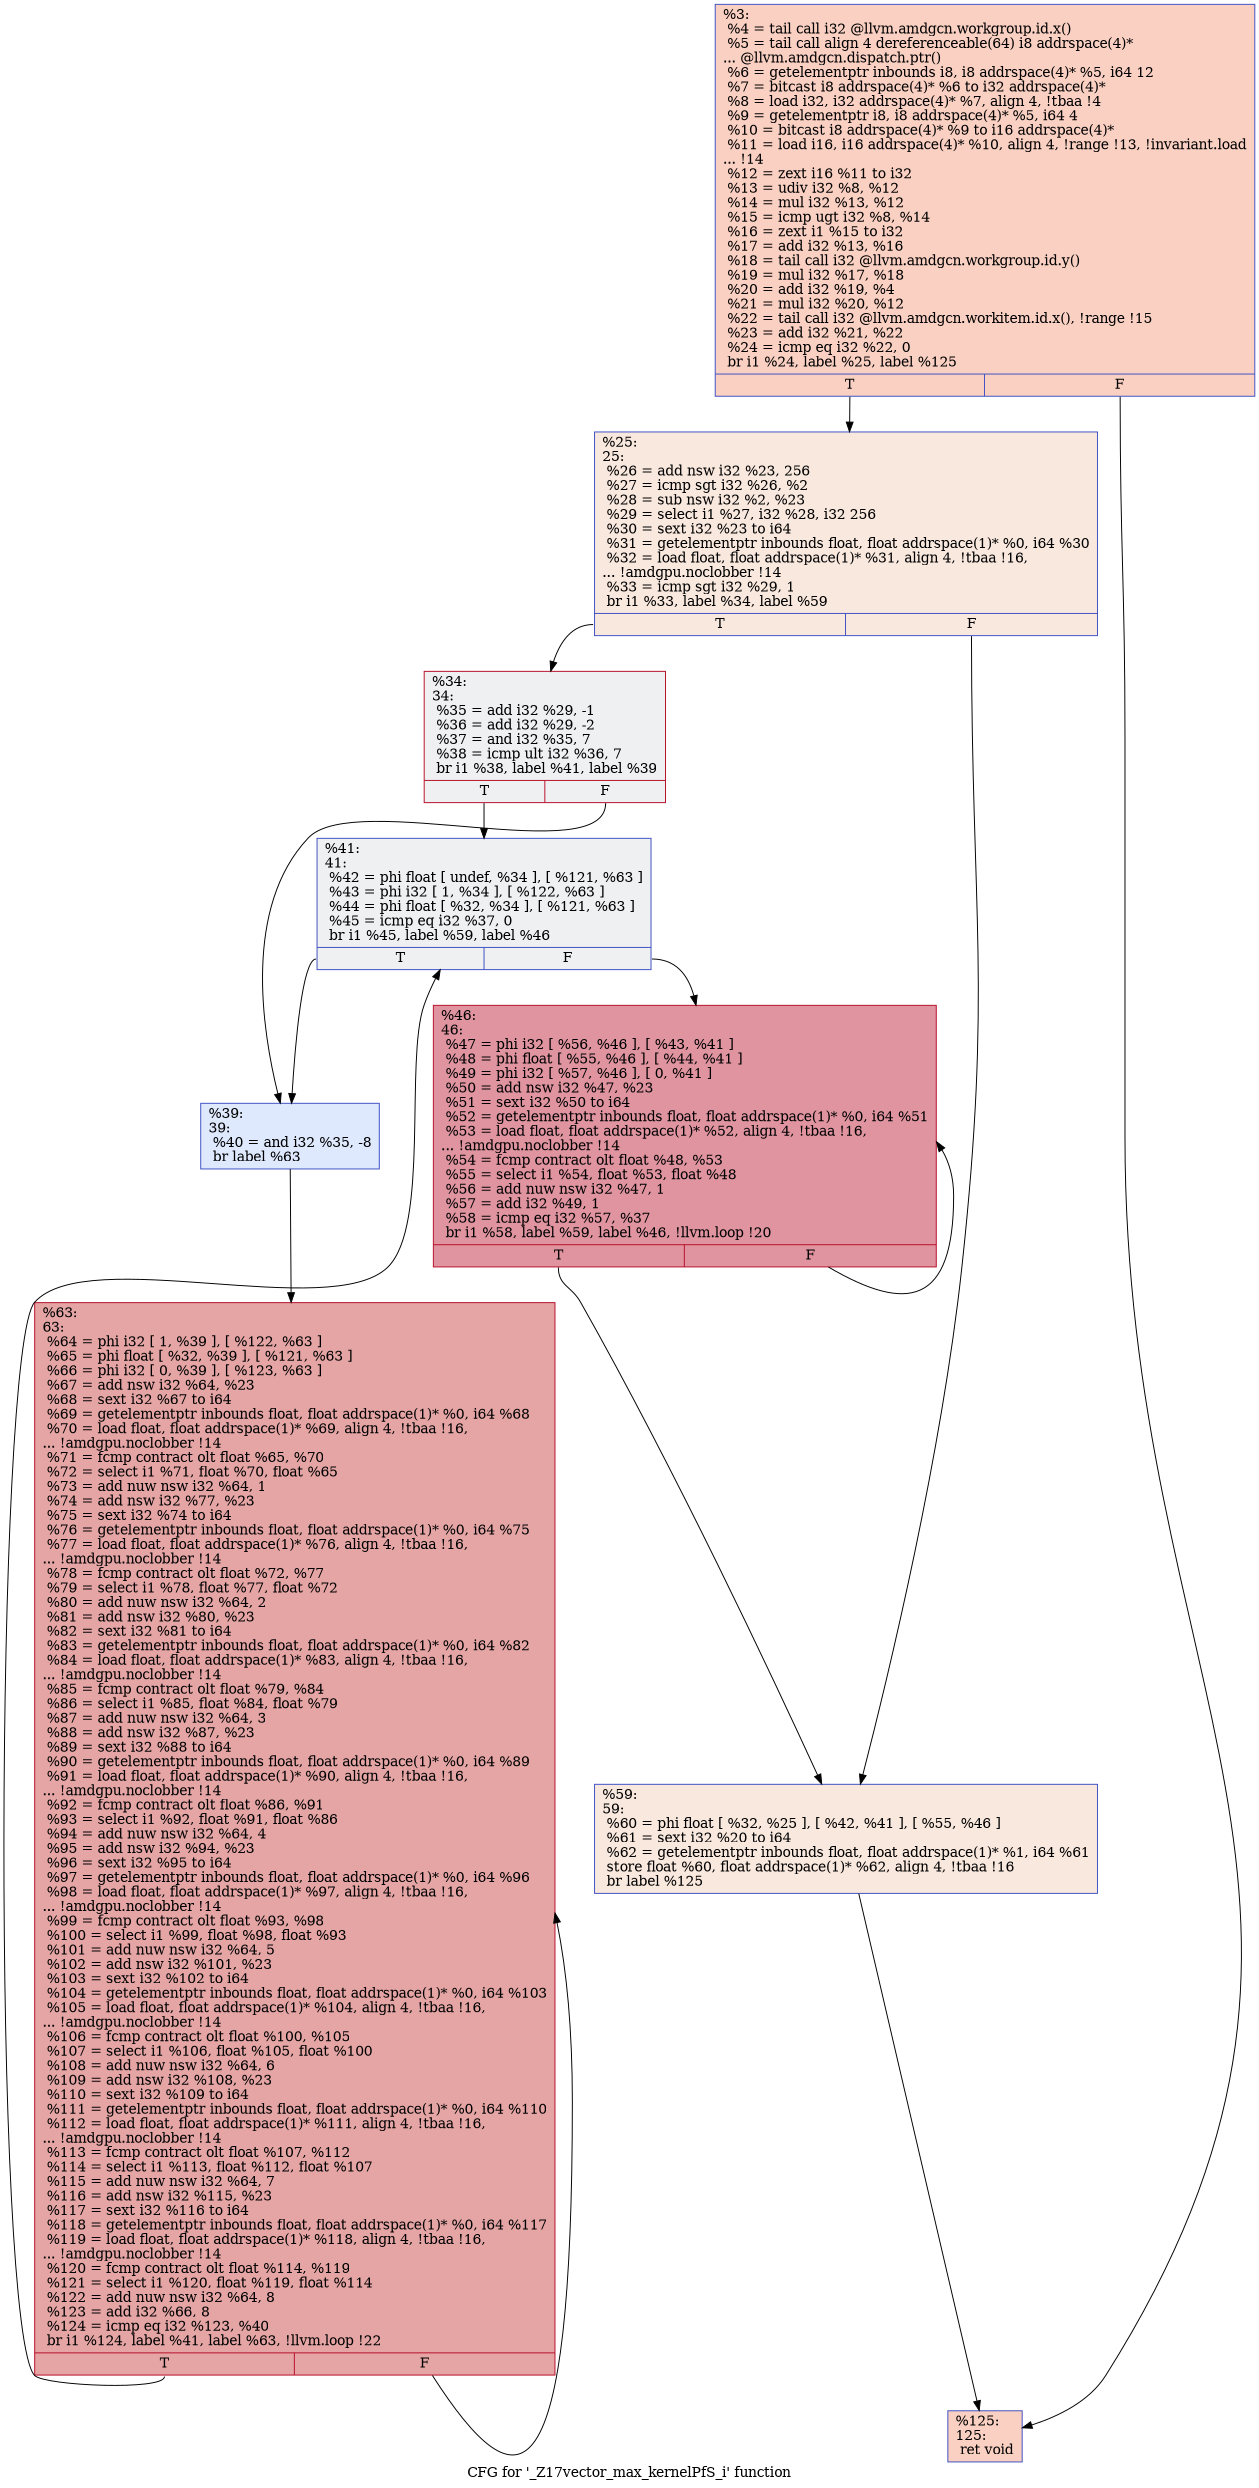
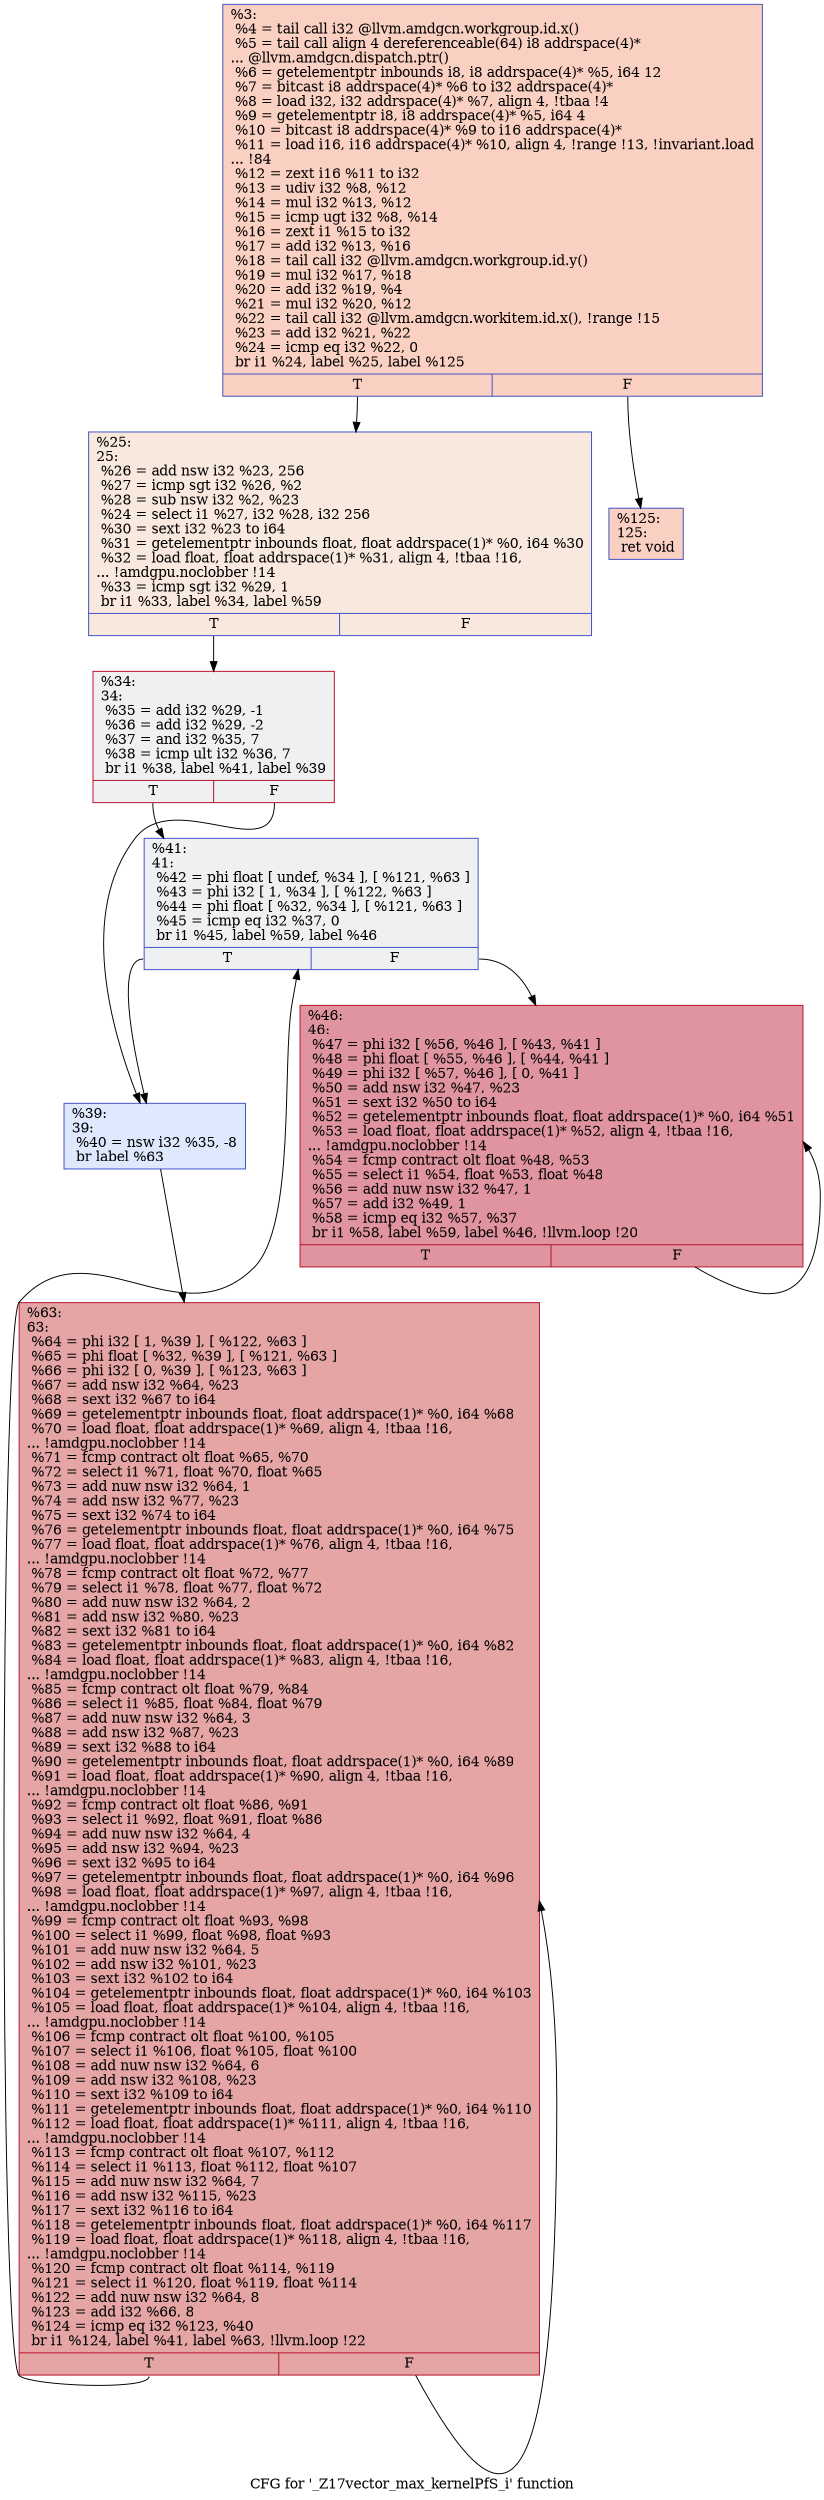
(744, 160) -> (251, 160)
(739, 515) -> (233, 515)
(290, 1143) -> (155, 1143)
(846, 1839) -> none
